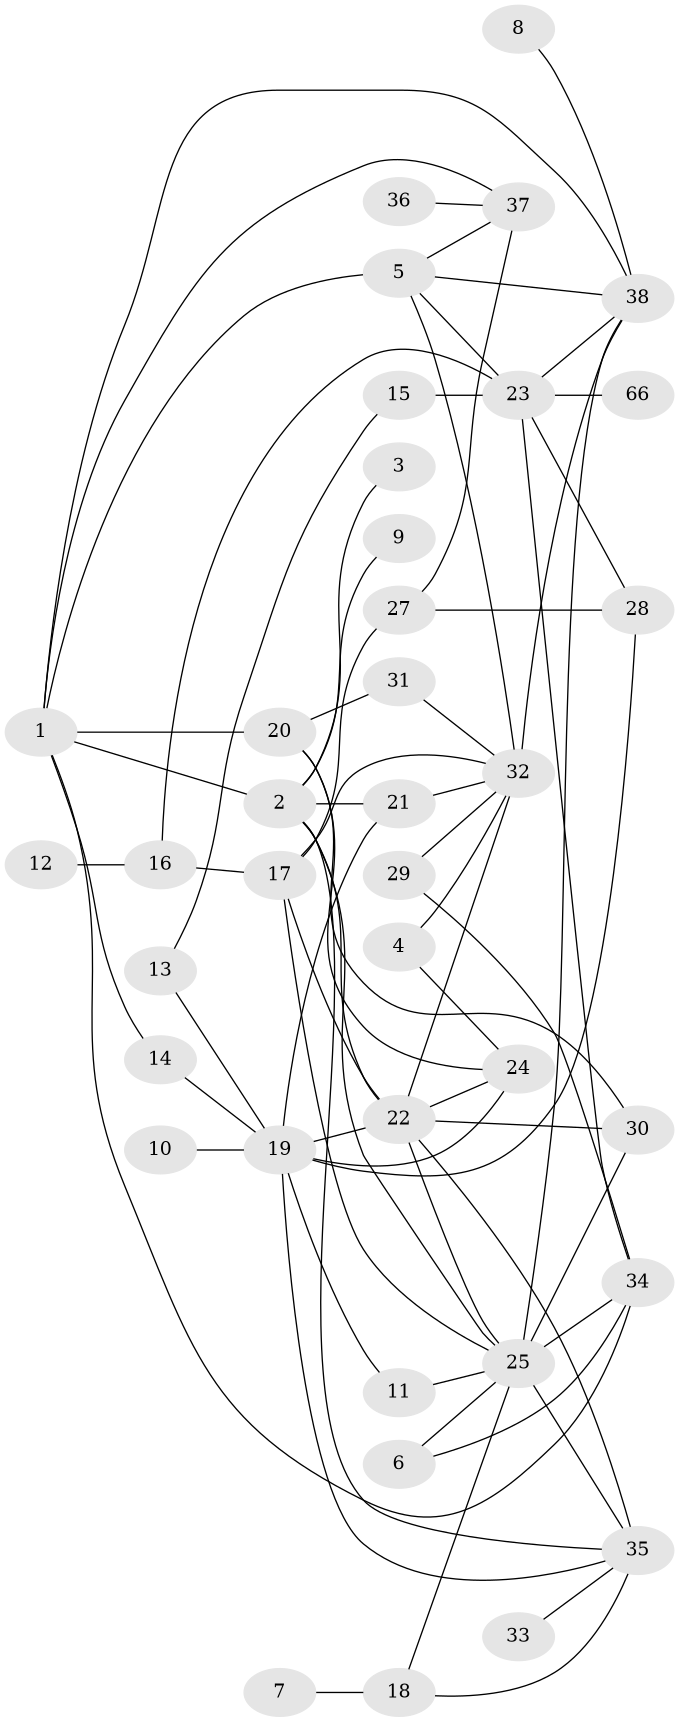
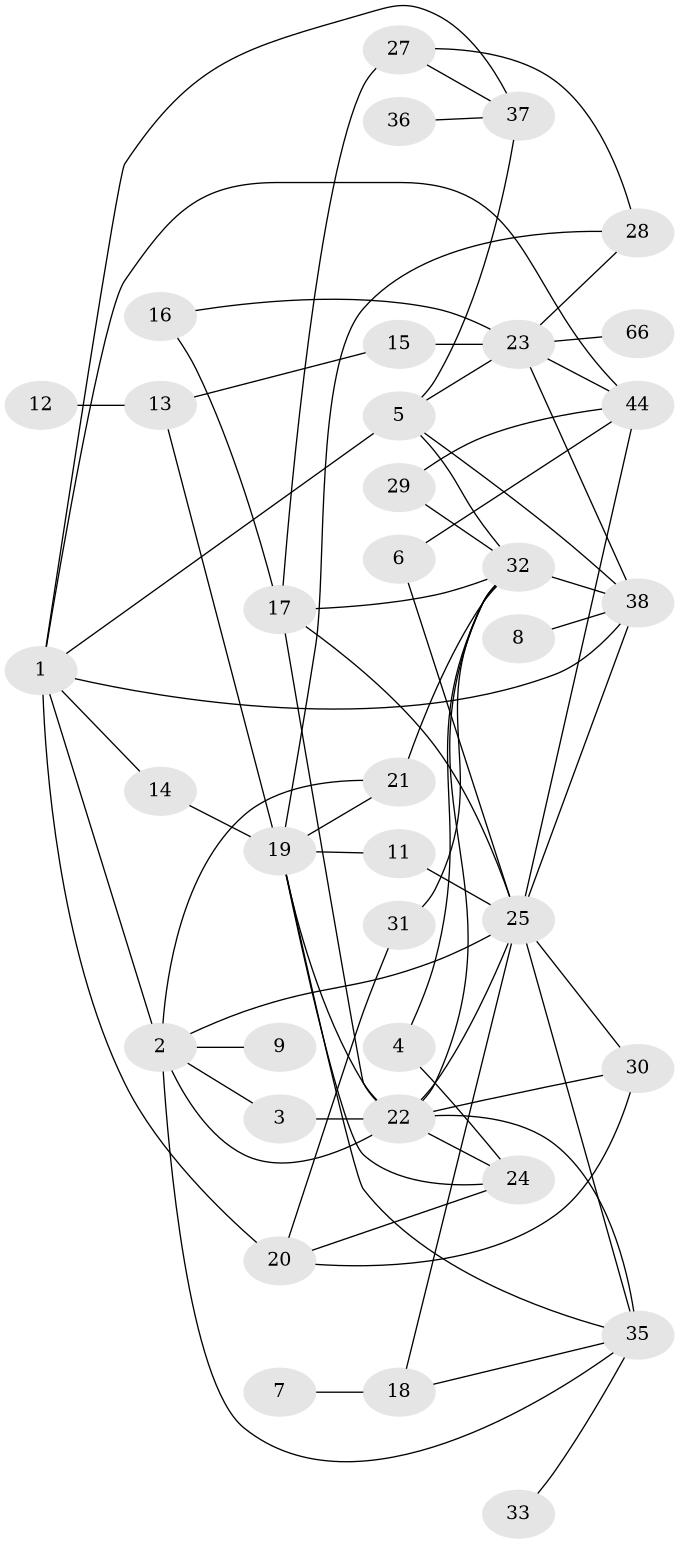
(101, 865) -> (101, 405)
none -> (340, 1119)
(160, 1150) -> none
(638, 1283) -> (638, 405)
